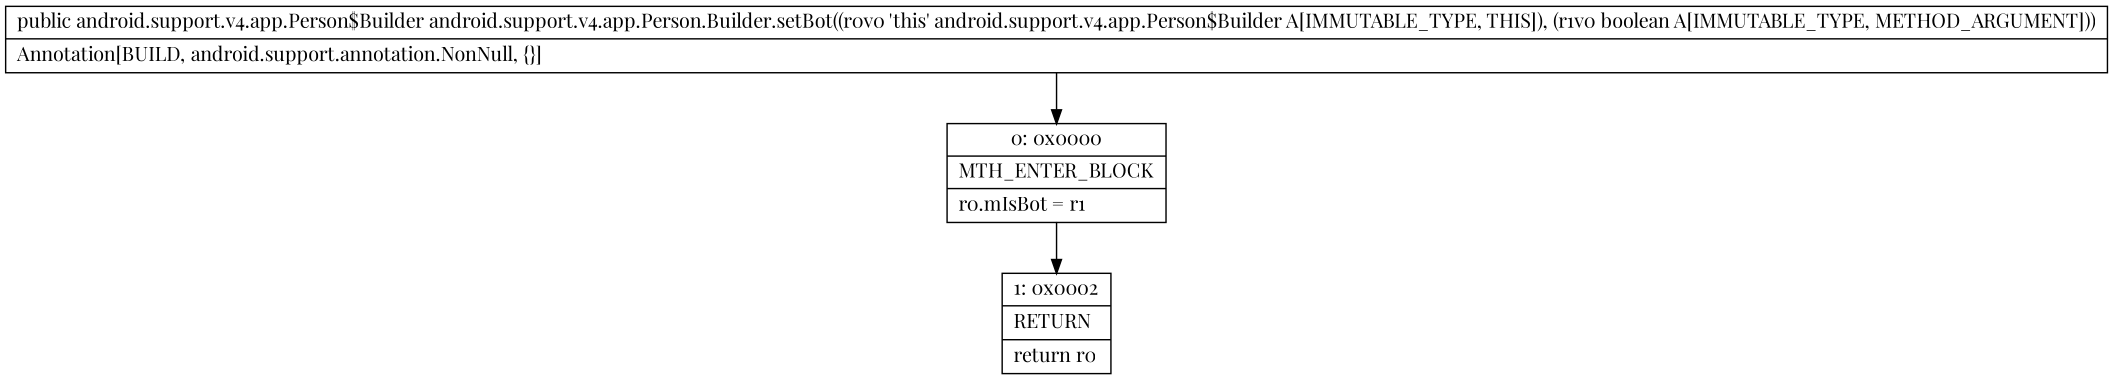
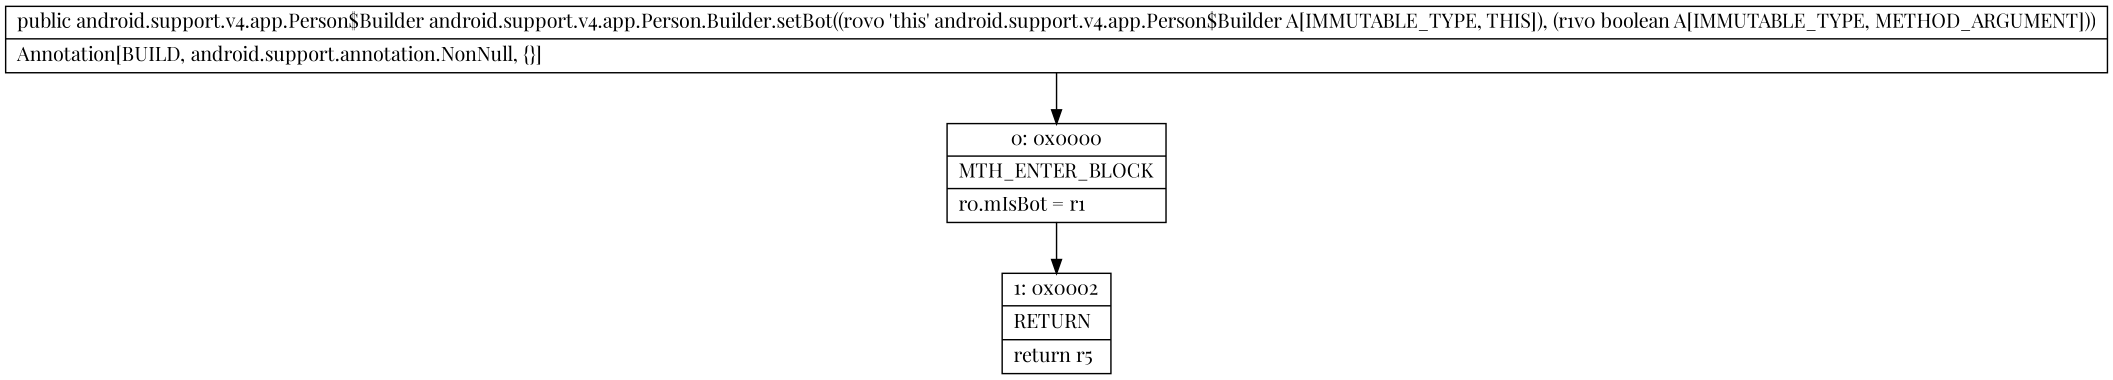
(1055, 356) -> (1054, 356)
